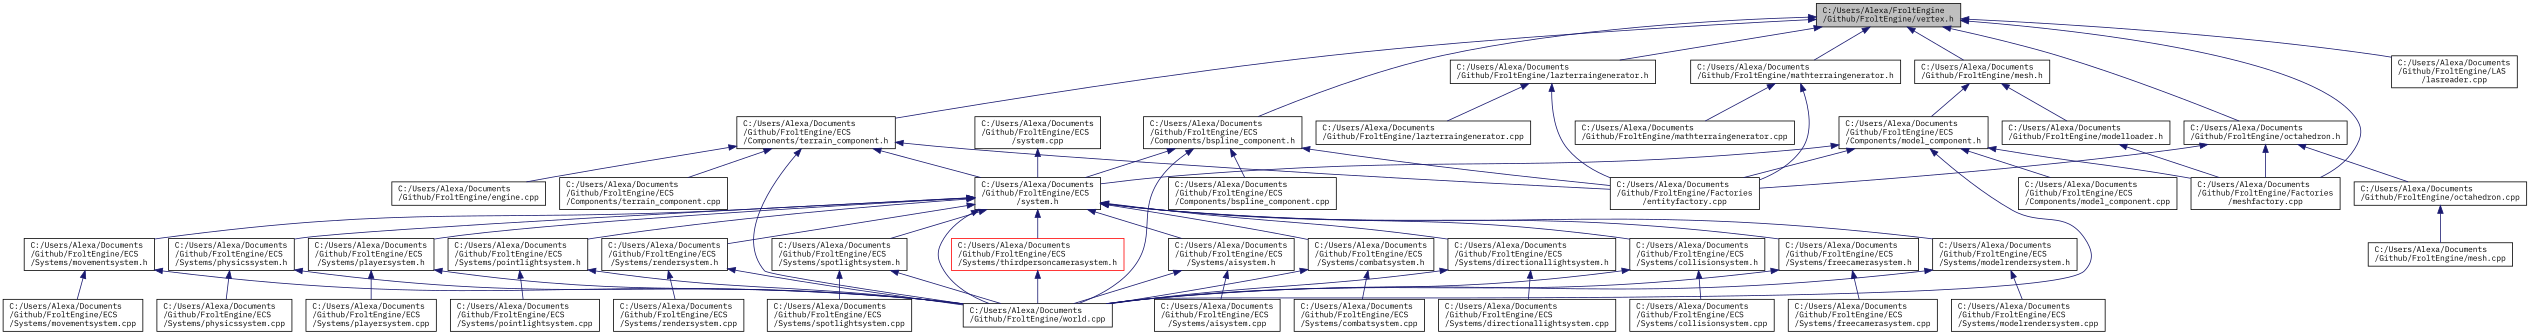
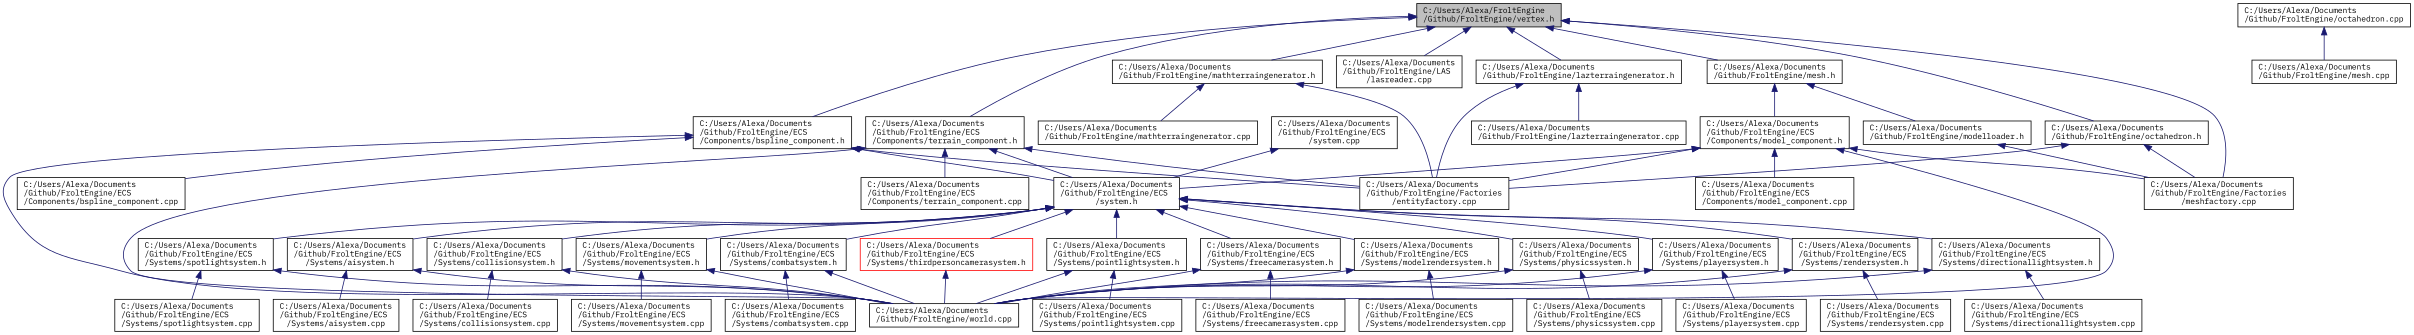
(2357, 164) -> none
(469, 194) -> none
(940, 264) -> none
